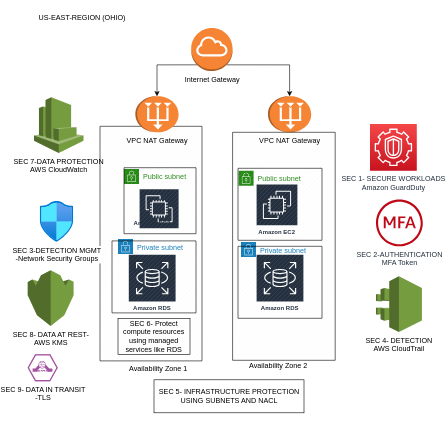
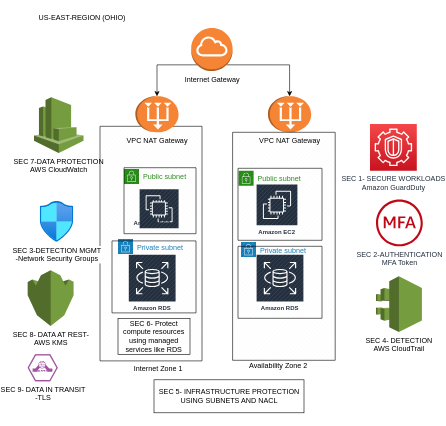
(158, 369) -> (158, 369)
